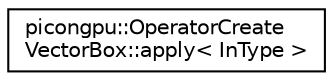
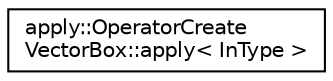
(167, 40) -> (167, 40)
